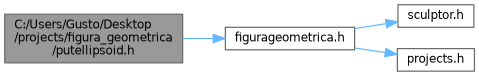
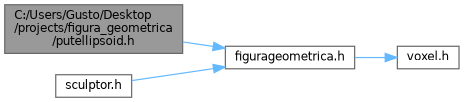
(371, 26) -> (173, 75)
(436, 60) -> (428, 58)
